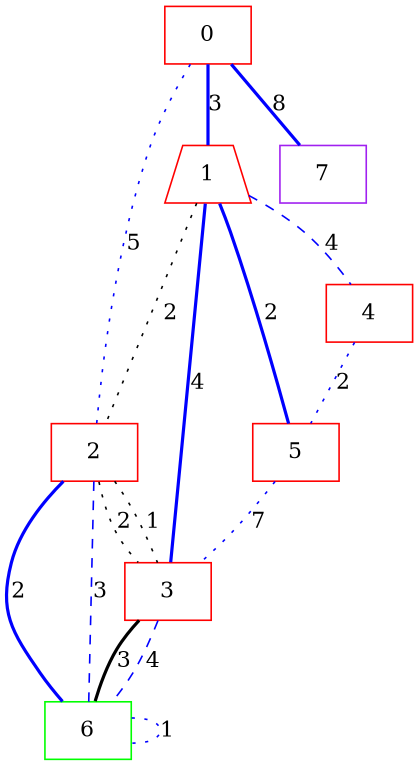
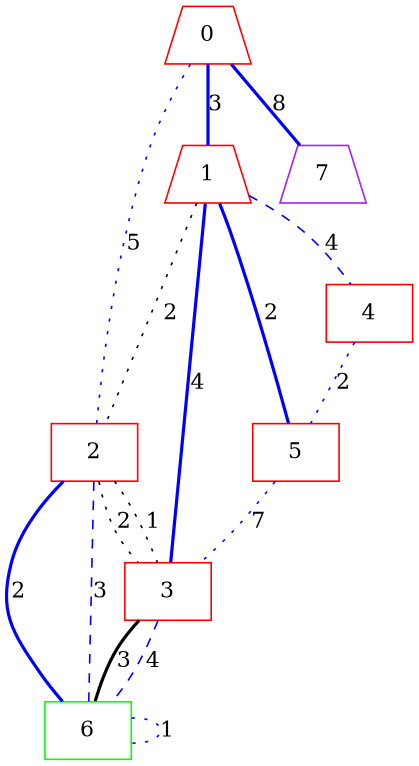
(208, 35) -> (208, 35)
(323, 174) -> (323, 174)
